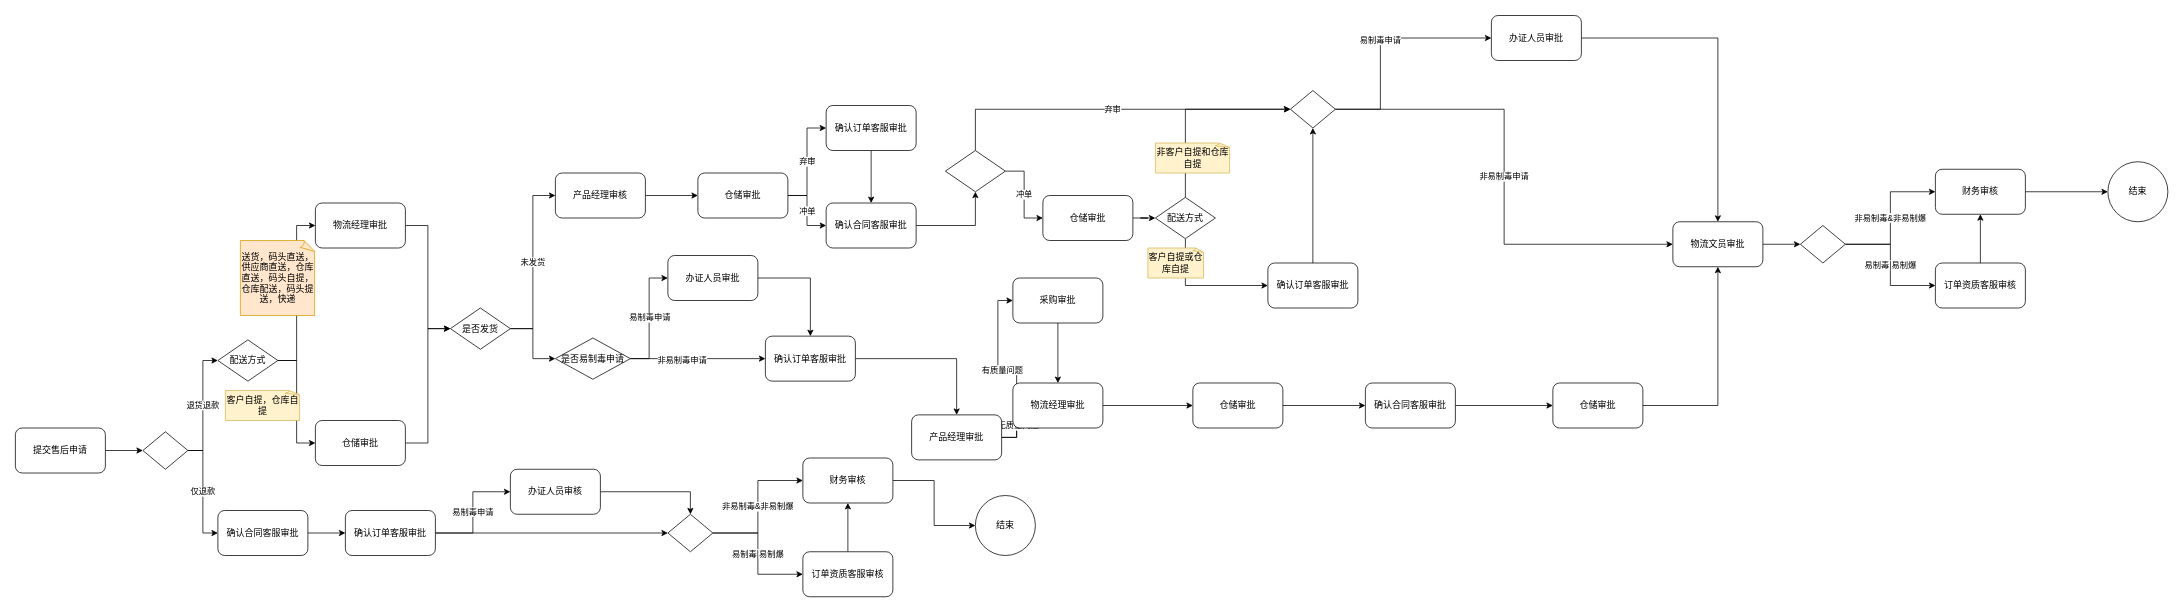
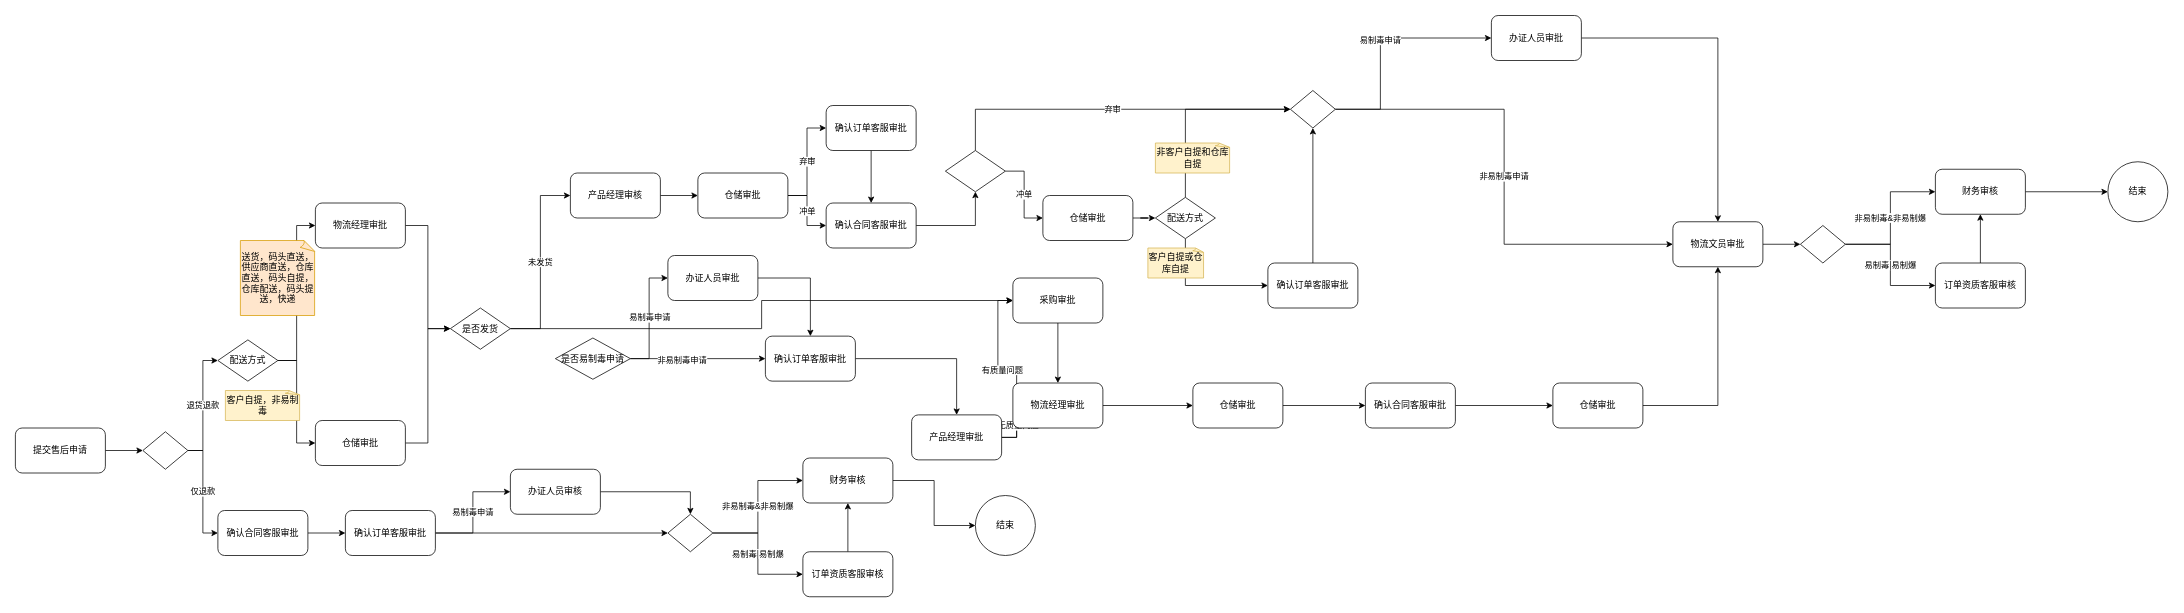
(600, 195) -> (615, 195)
(540, 359) -> (762, 307)
(263, 405) -> (263, 405)
